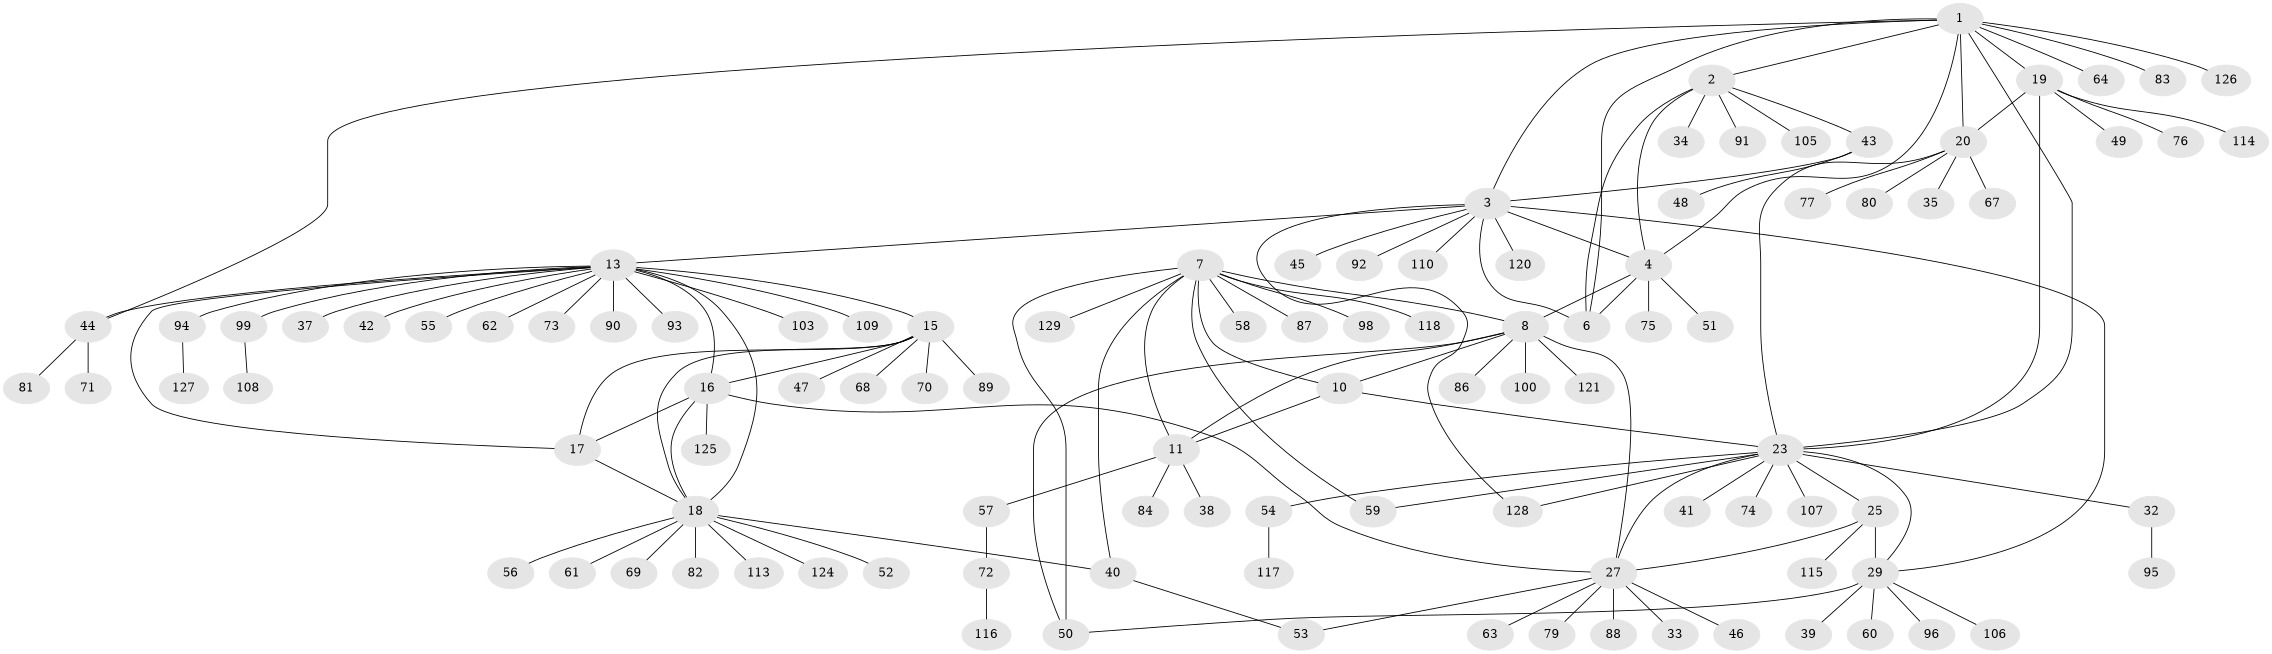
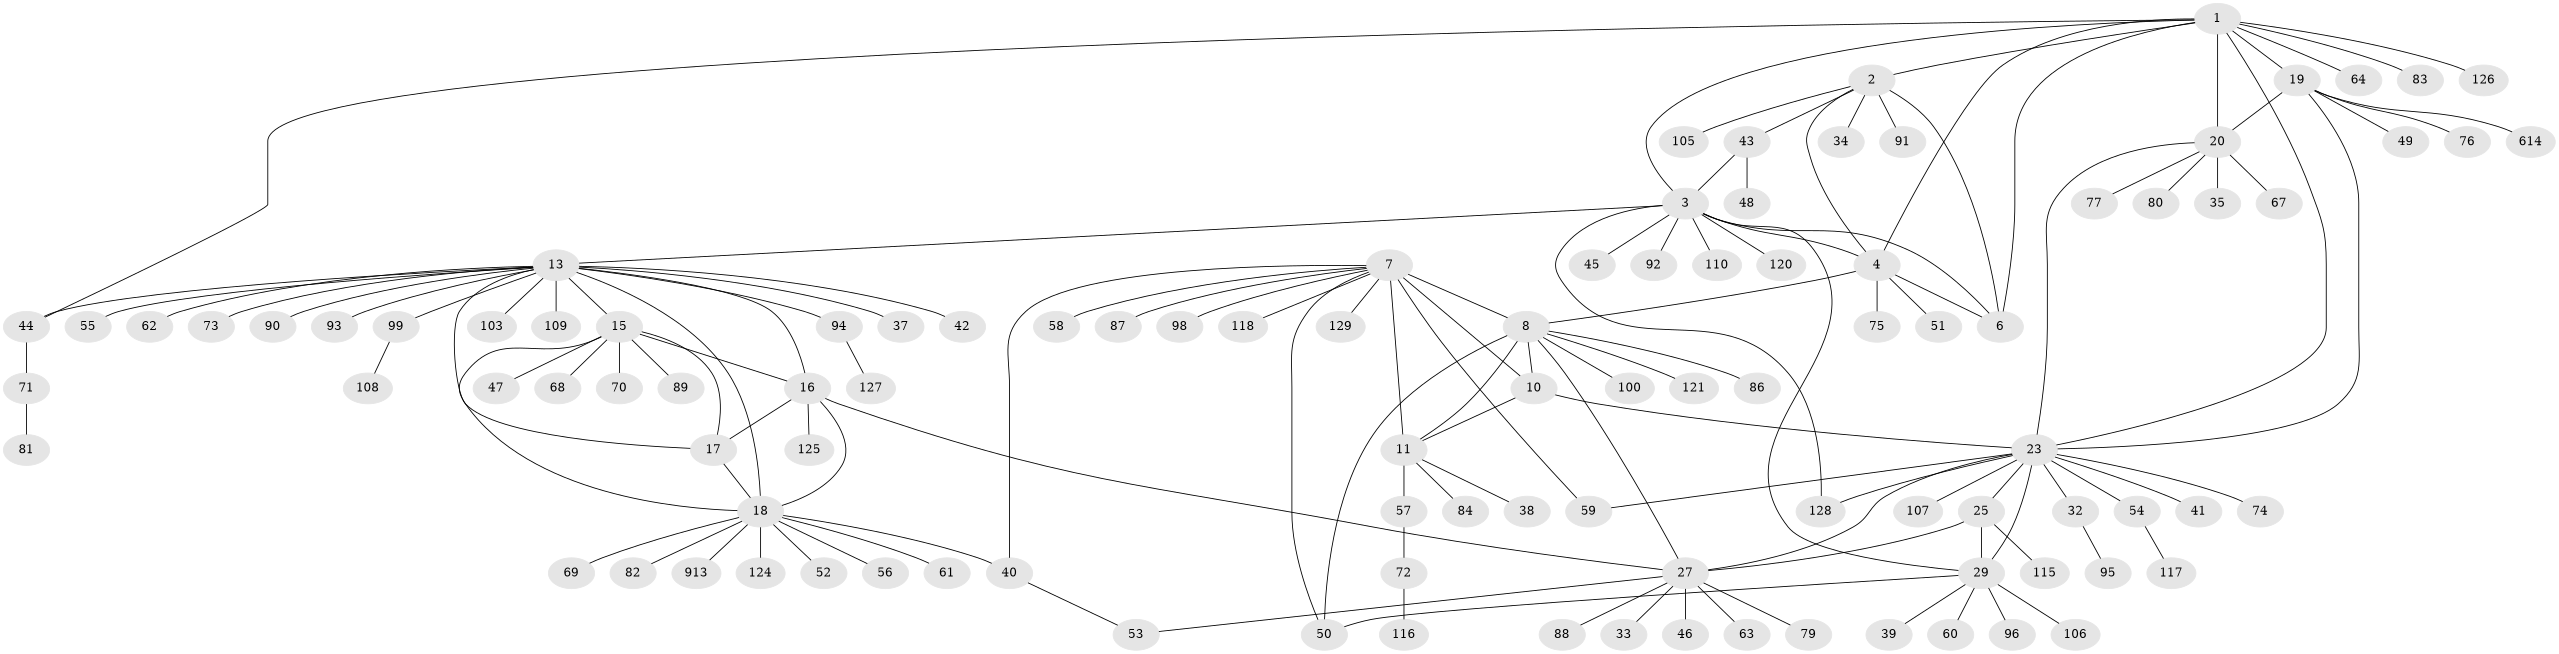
(2244, 142) -> (2531, 142)
(57, 358) -> (27, 419)
(759, 573) -> (696, 573)
